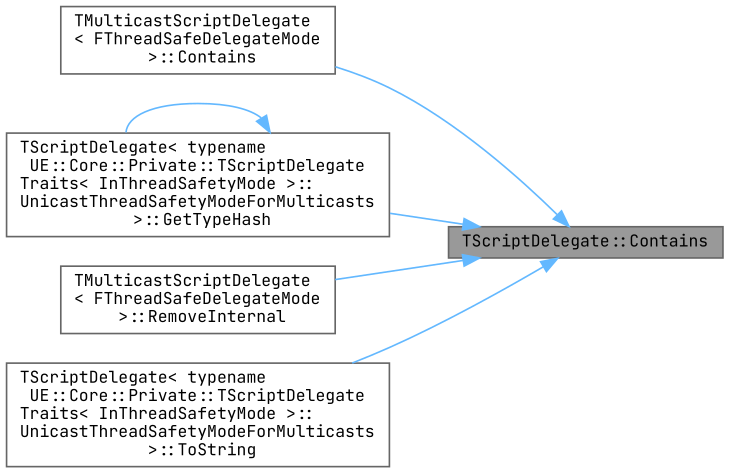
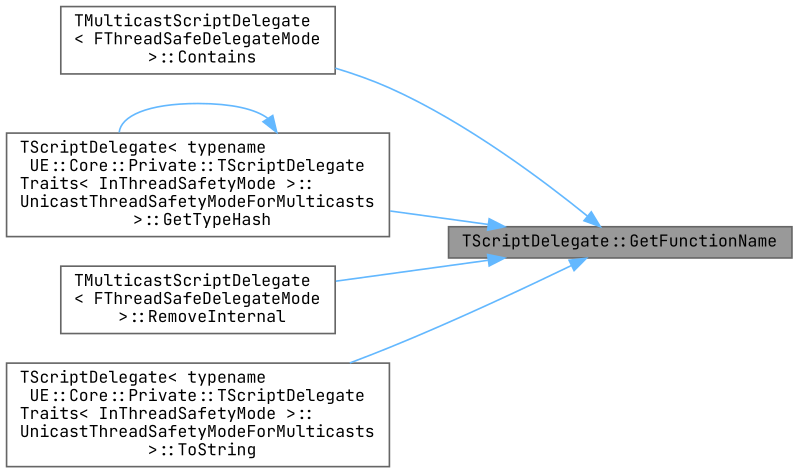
(586, 242) -> (620, 242)
